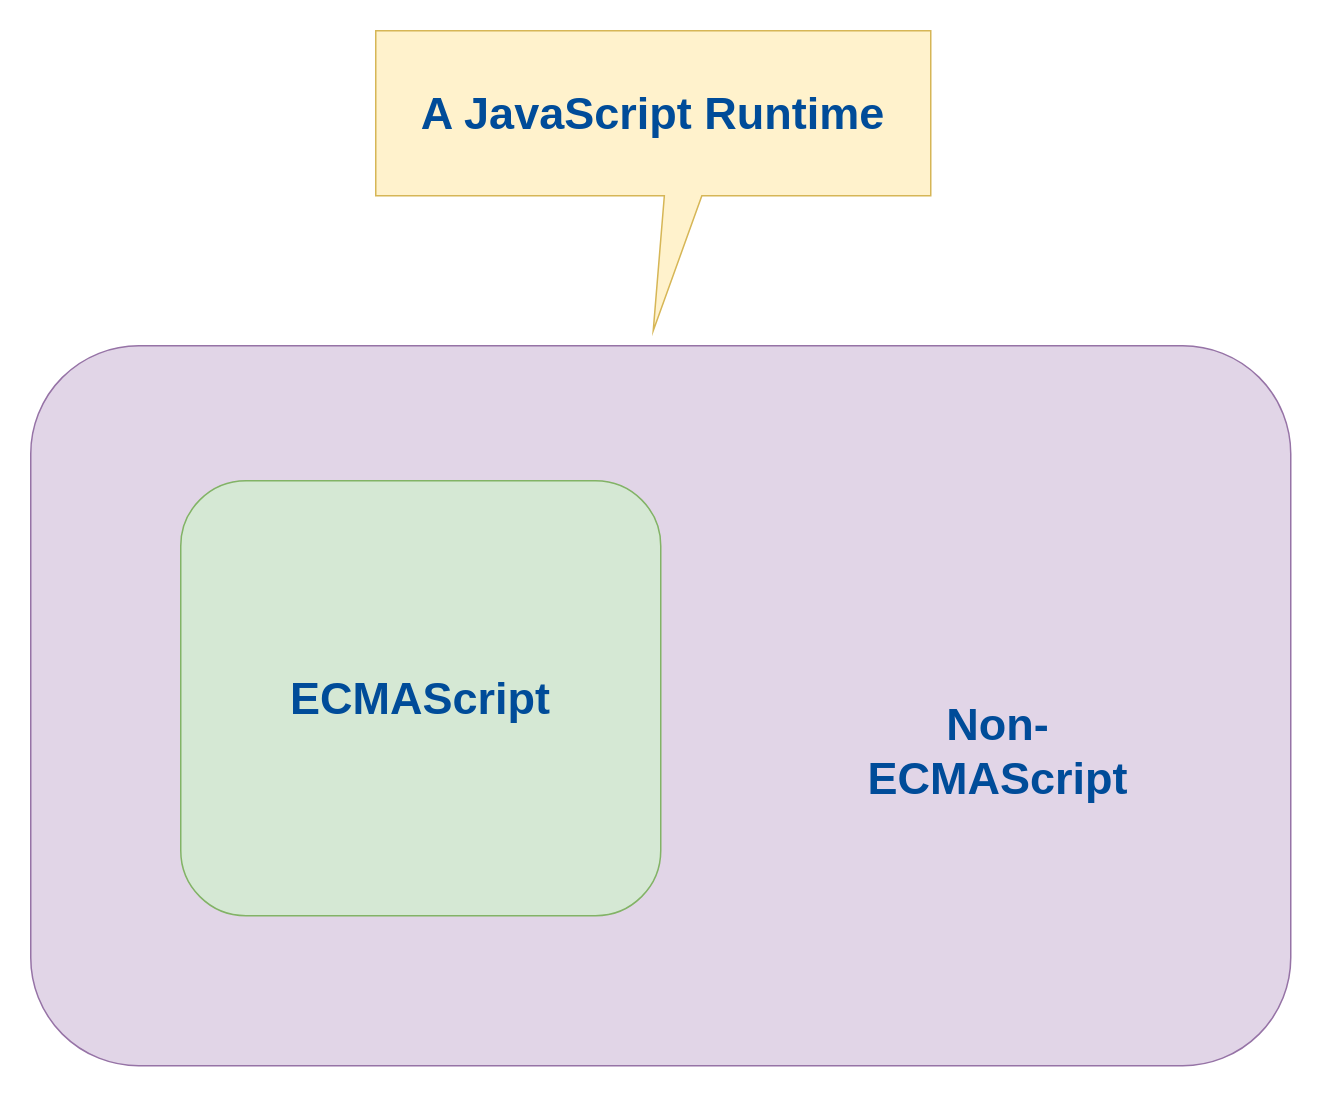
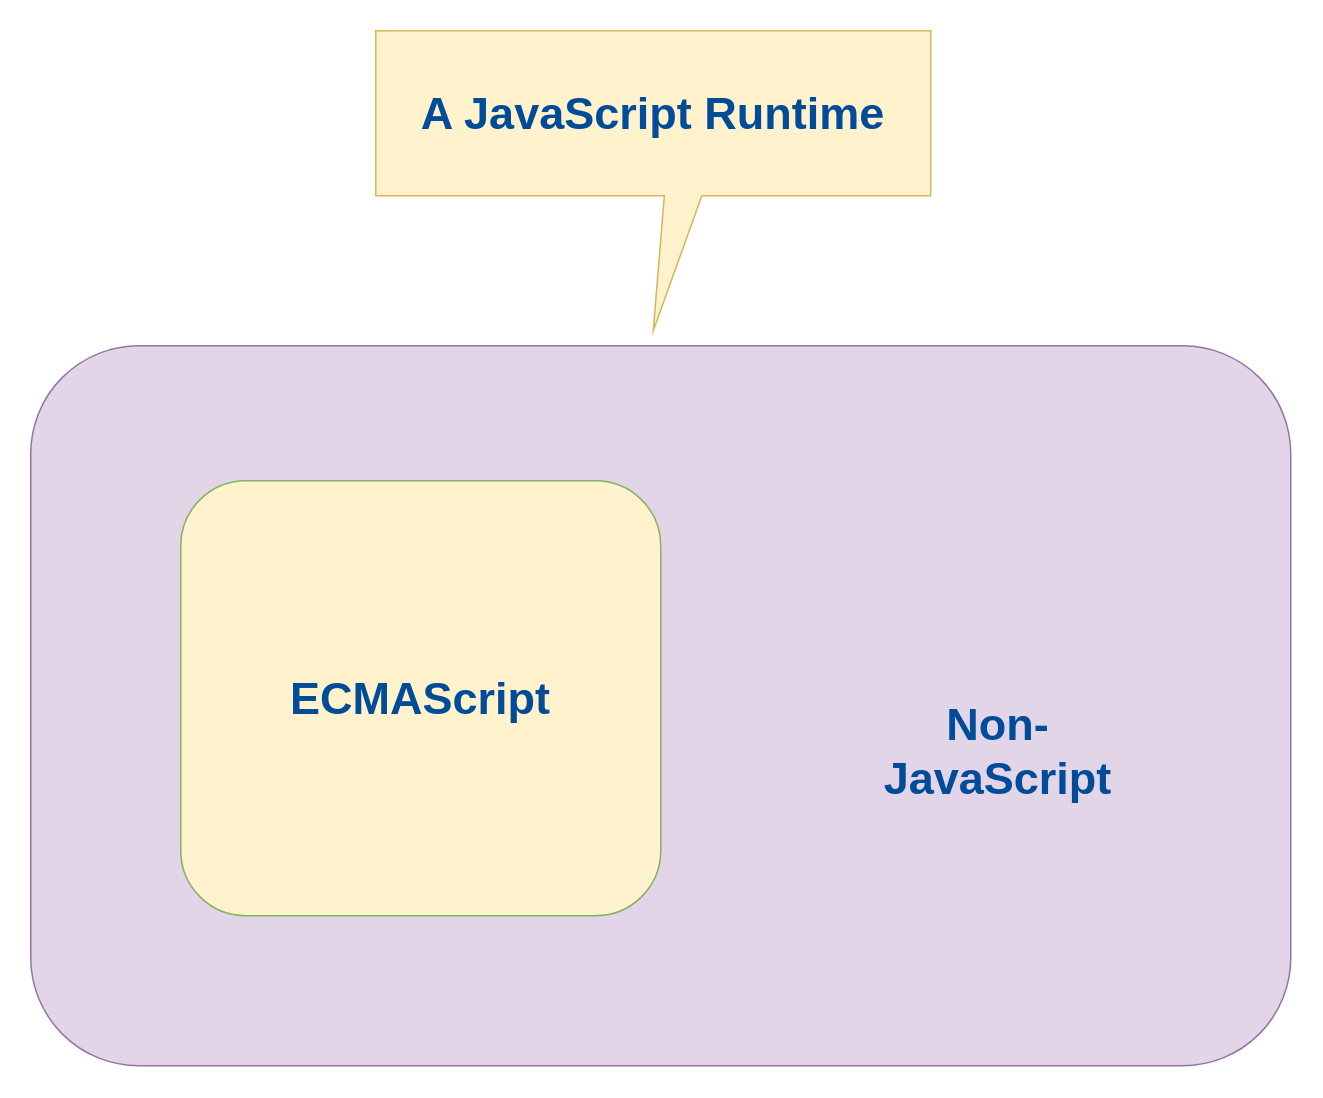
(421, 698) -> (421, 698)
(998, 751) -> (998, 751)
